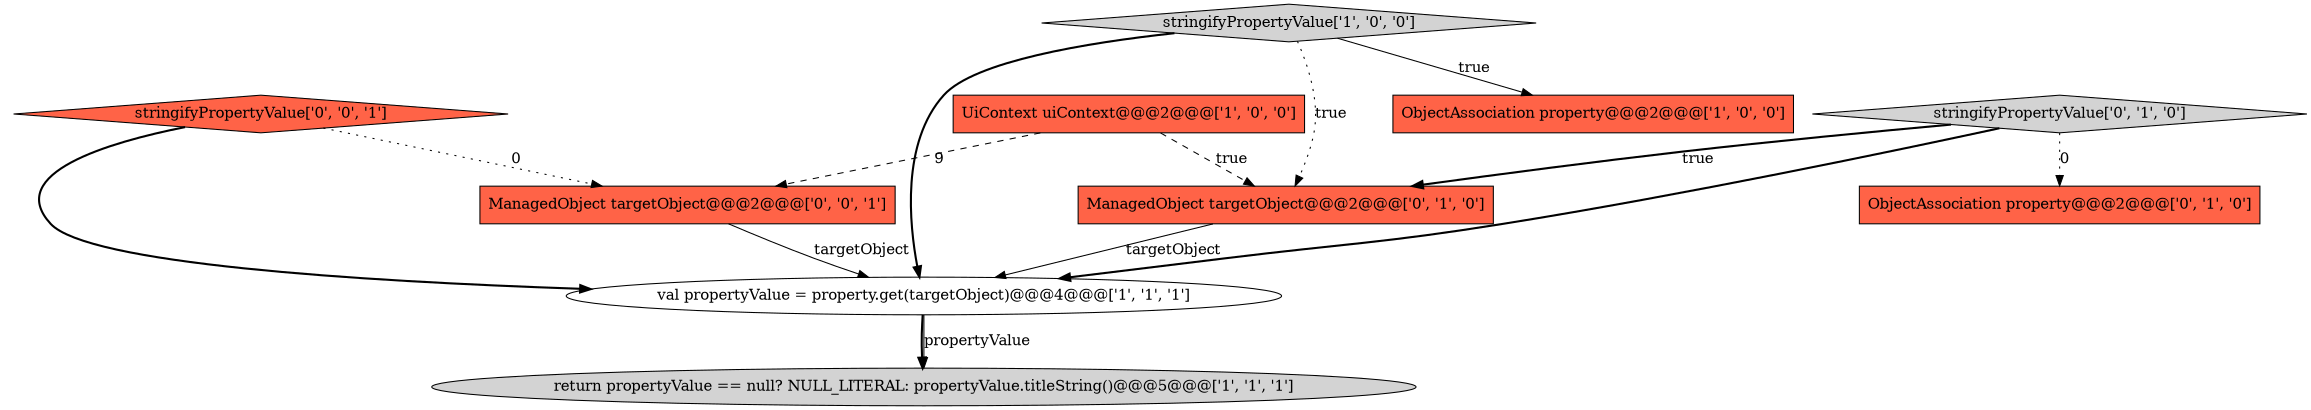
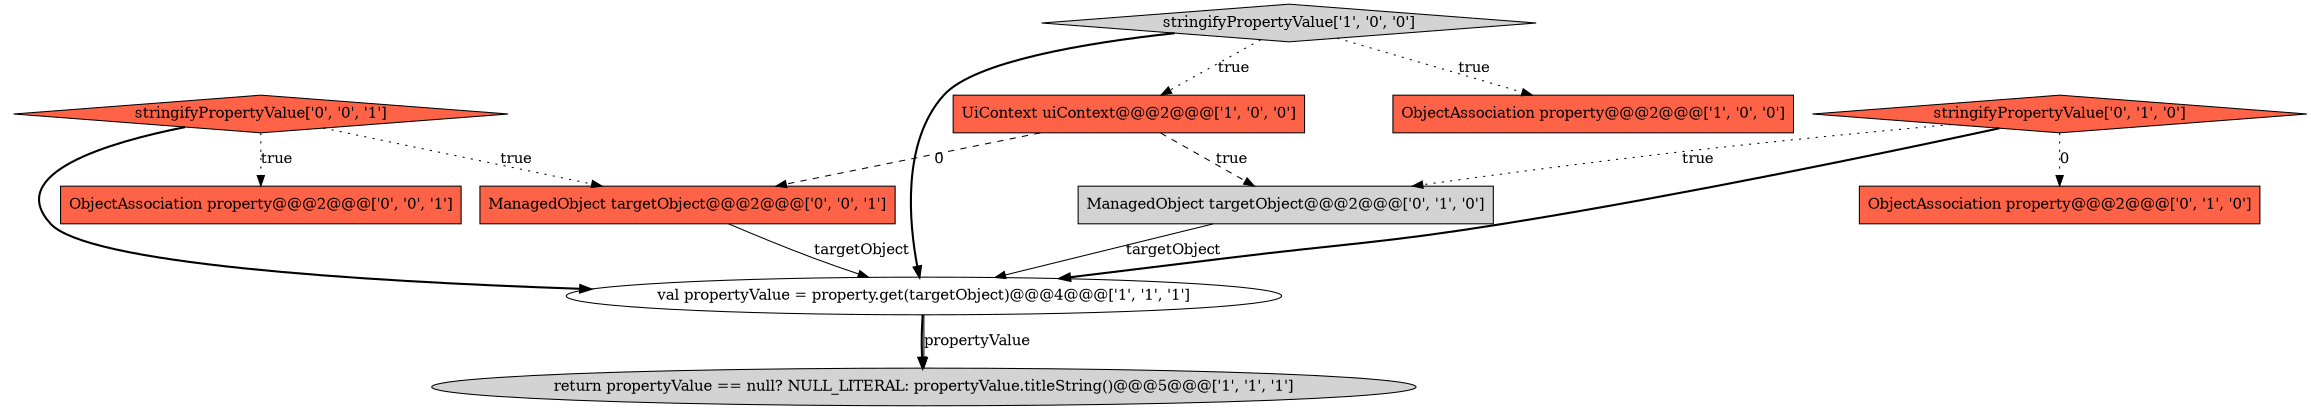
(1430, 65) -> (1430, 65)
(1315, 109) -> (1215, 65)
(2060, 114) -> (2060, 114)
(1687, 151) -> (1687, 151)
(517, 159) -> (517, 159)
(940, 159) -> (940, 159)
none -> (261, 205)
(1286, 205) -> (1286, 205)
